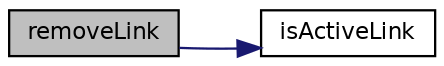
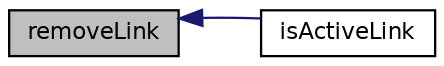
(208, 49) -> (232, 18)
